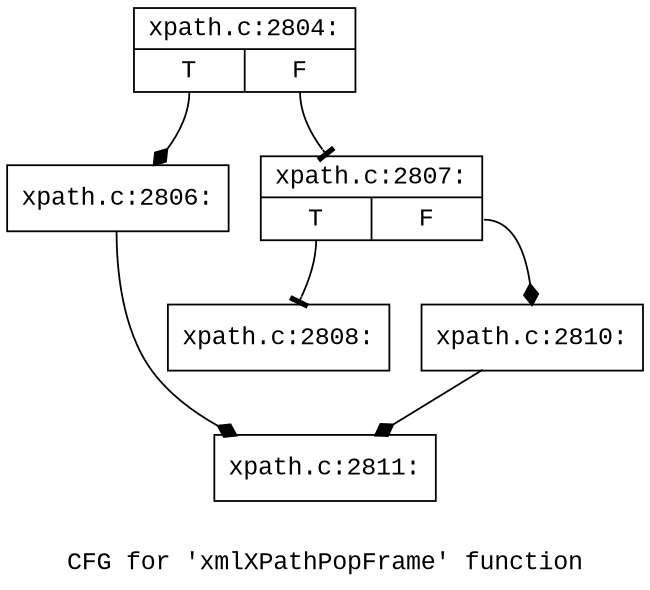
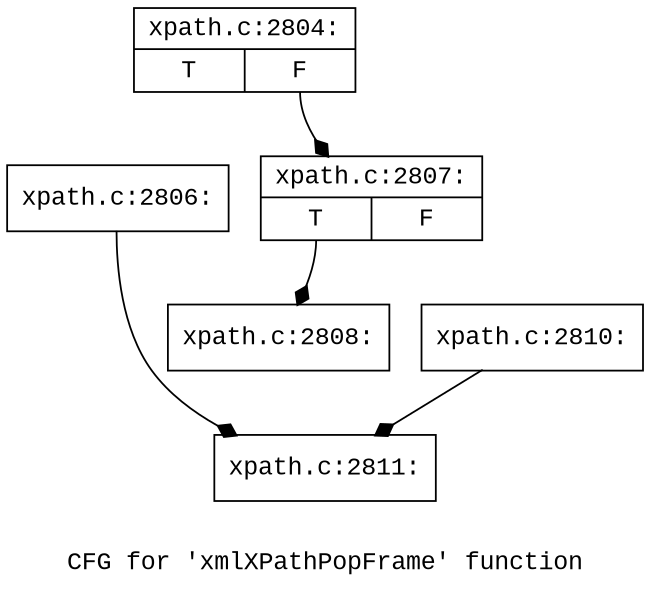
(183, 122) -> none
(307, 122) -> (307, 122)
(518, 243) -> none
(312, 269) -> (312, 269)
